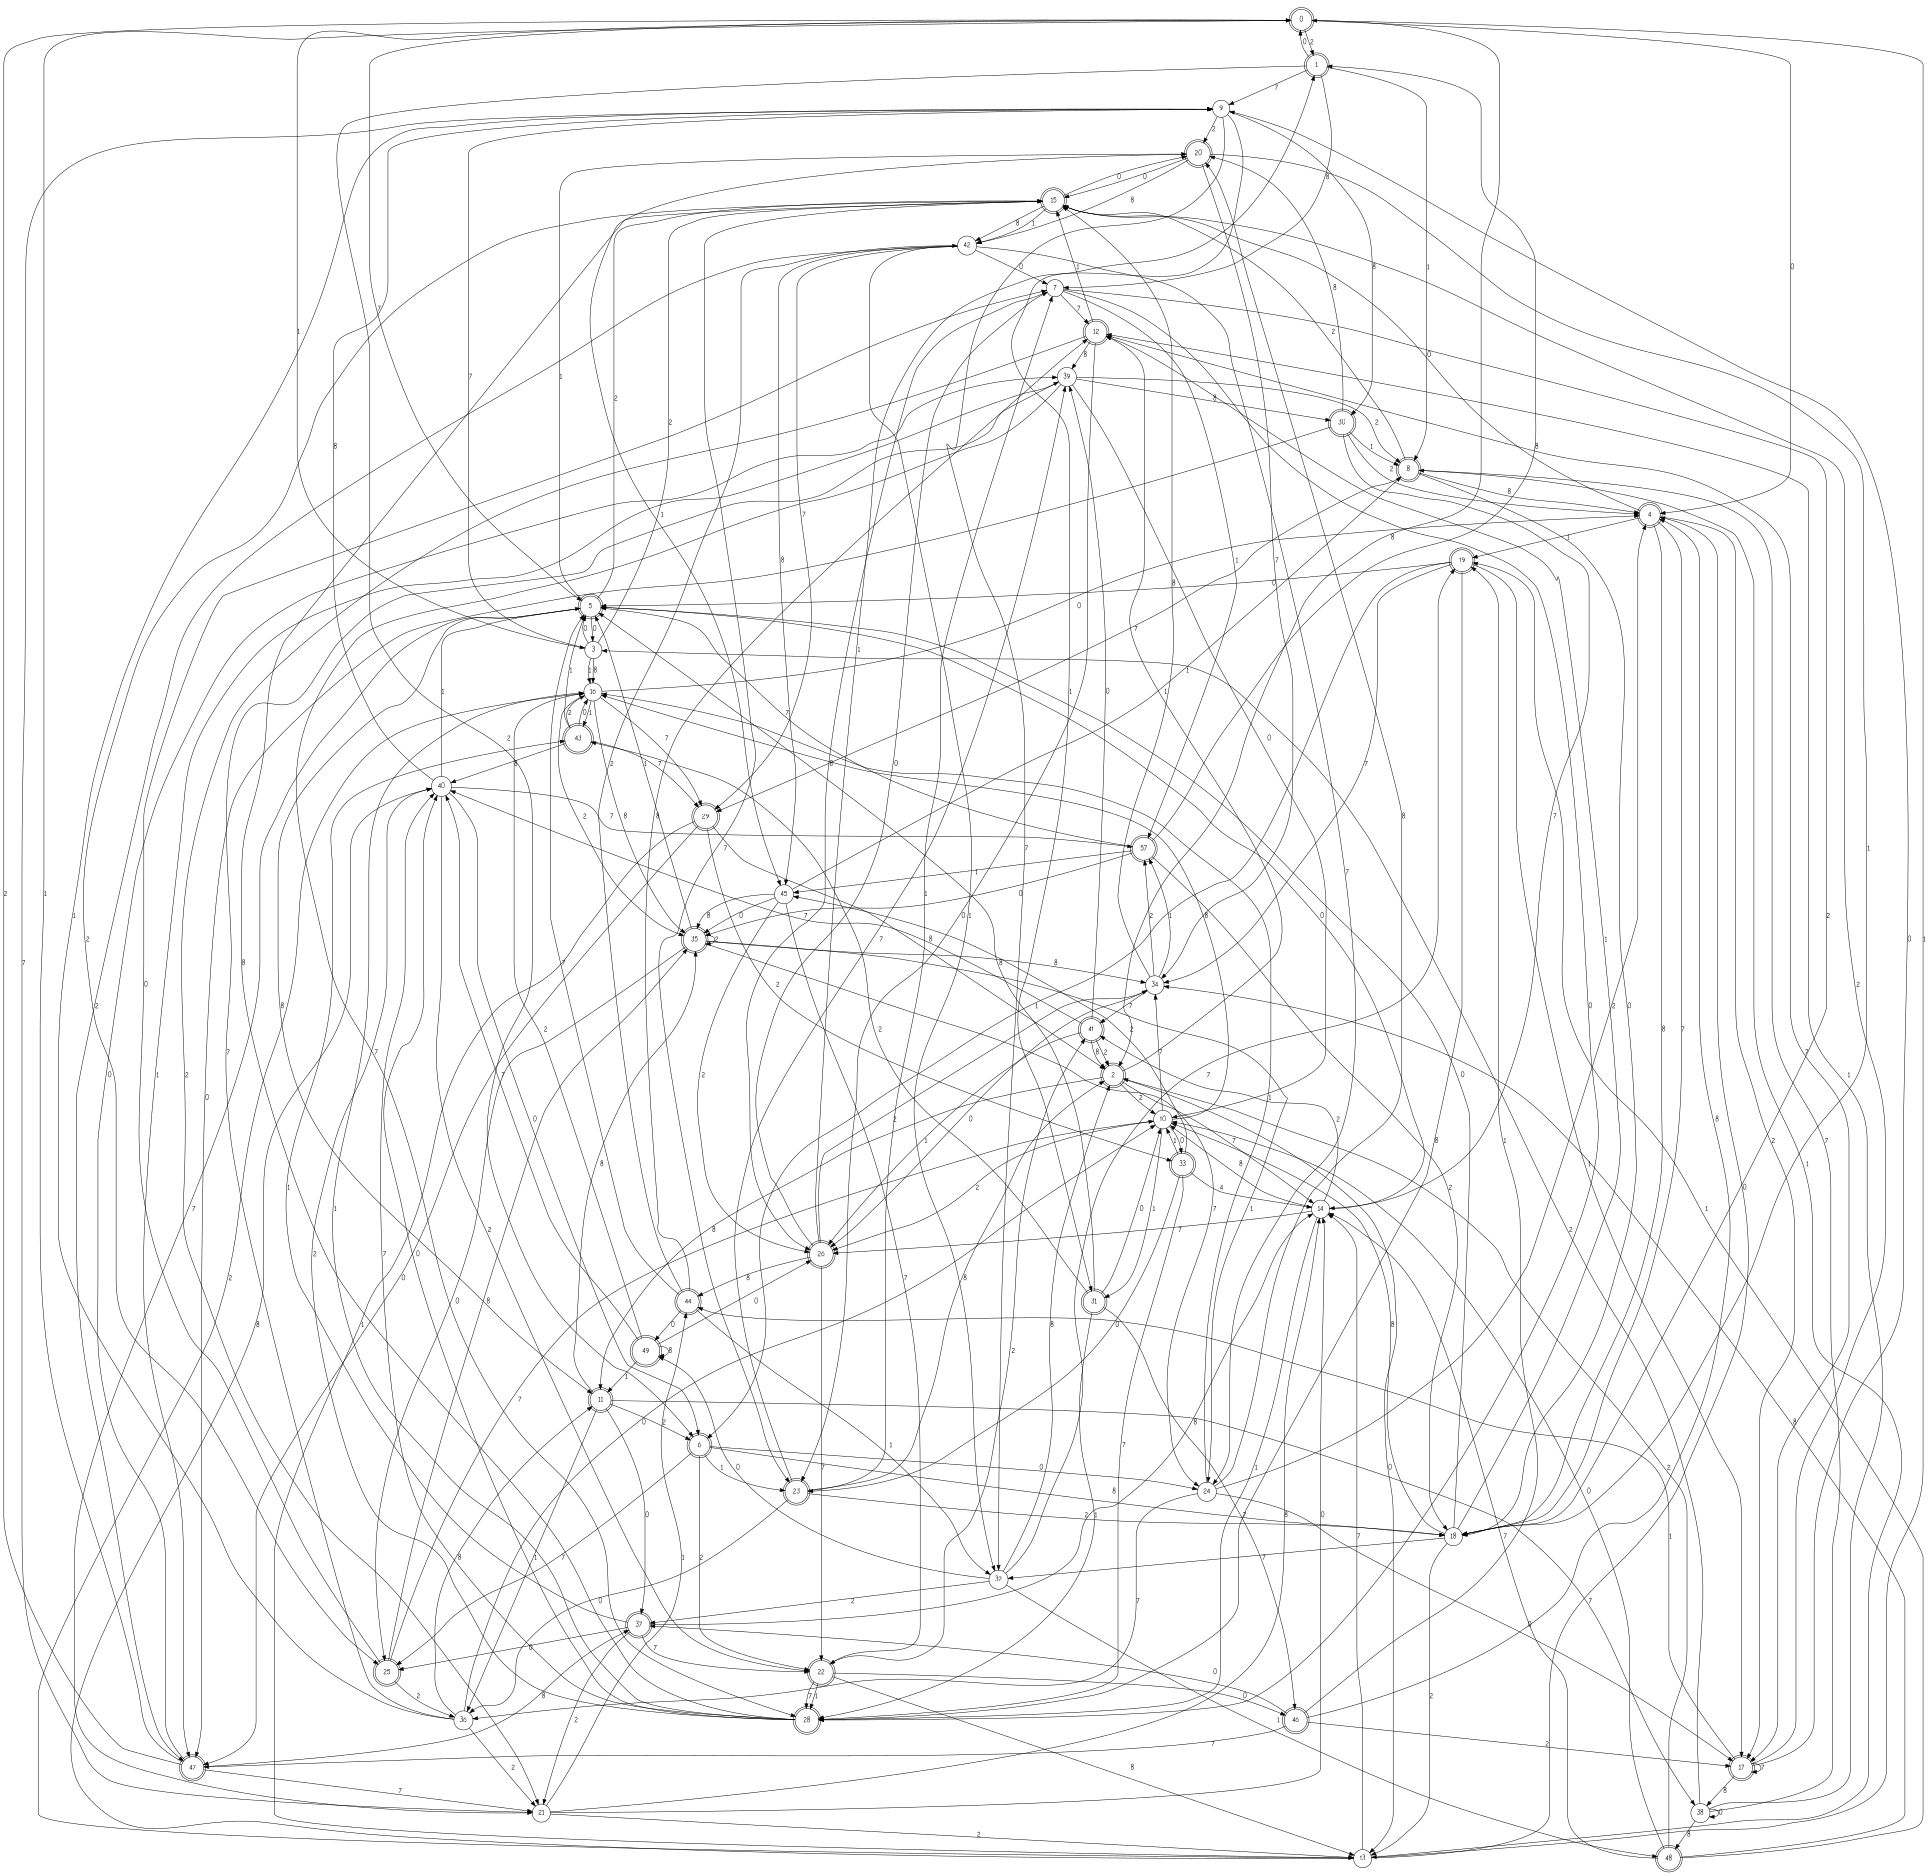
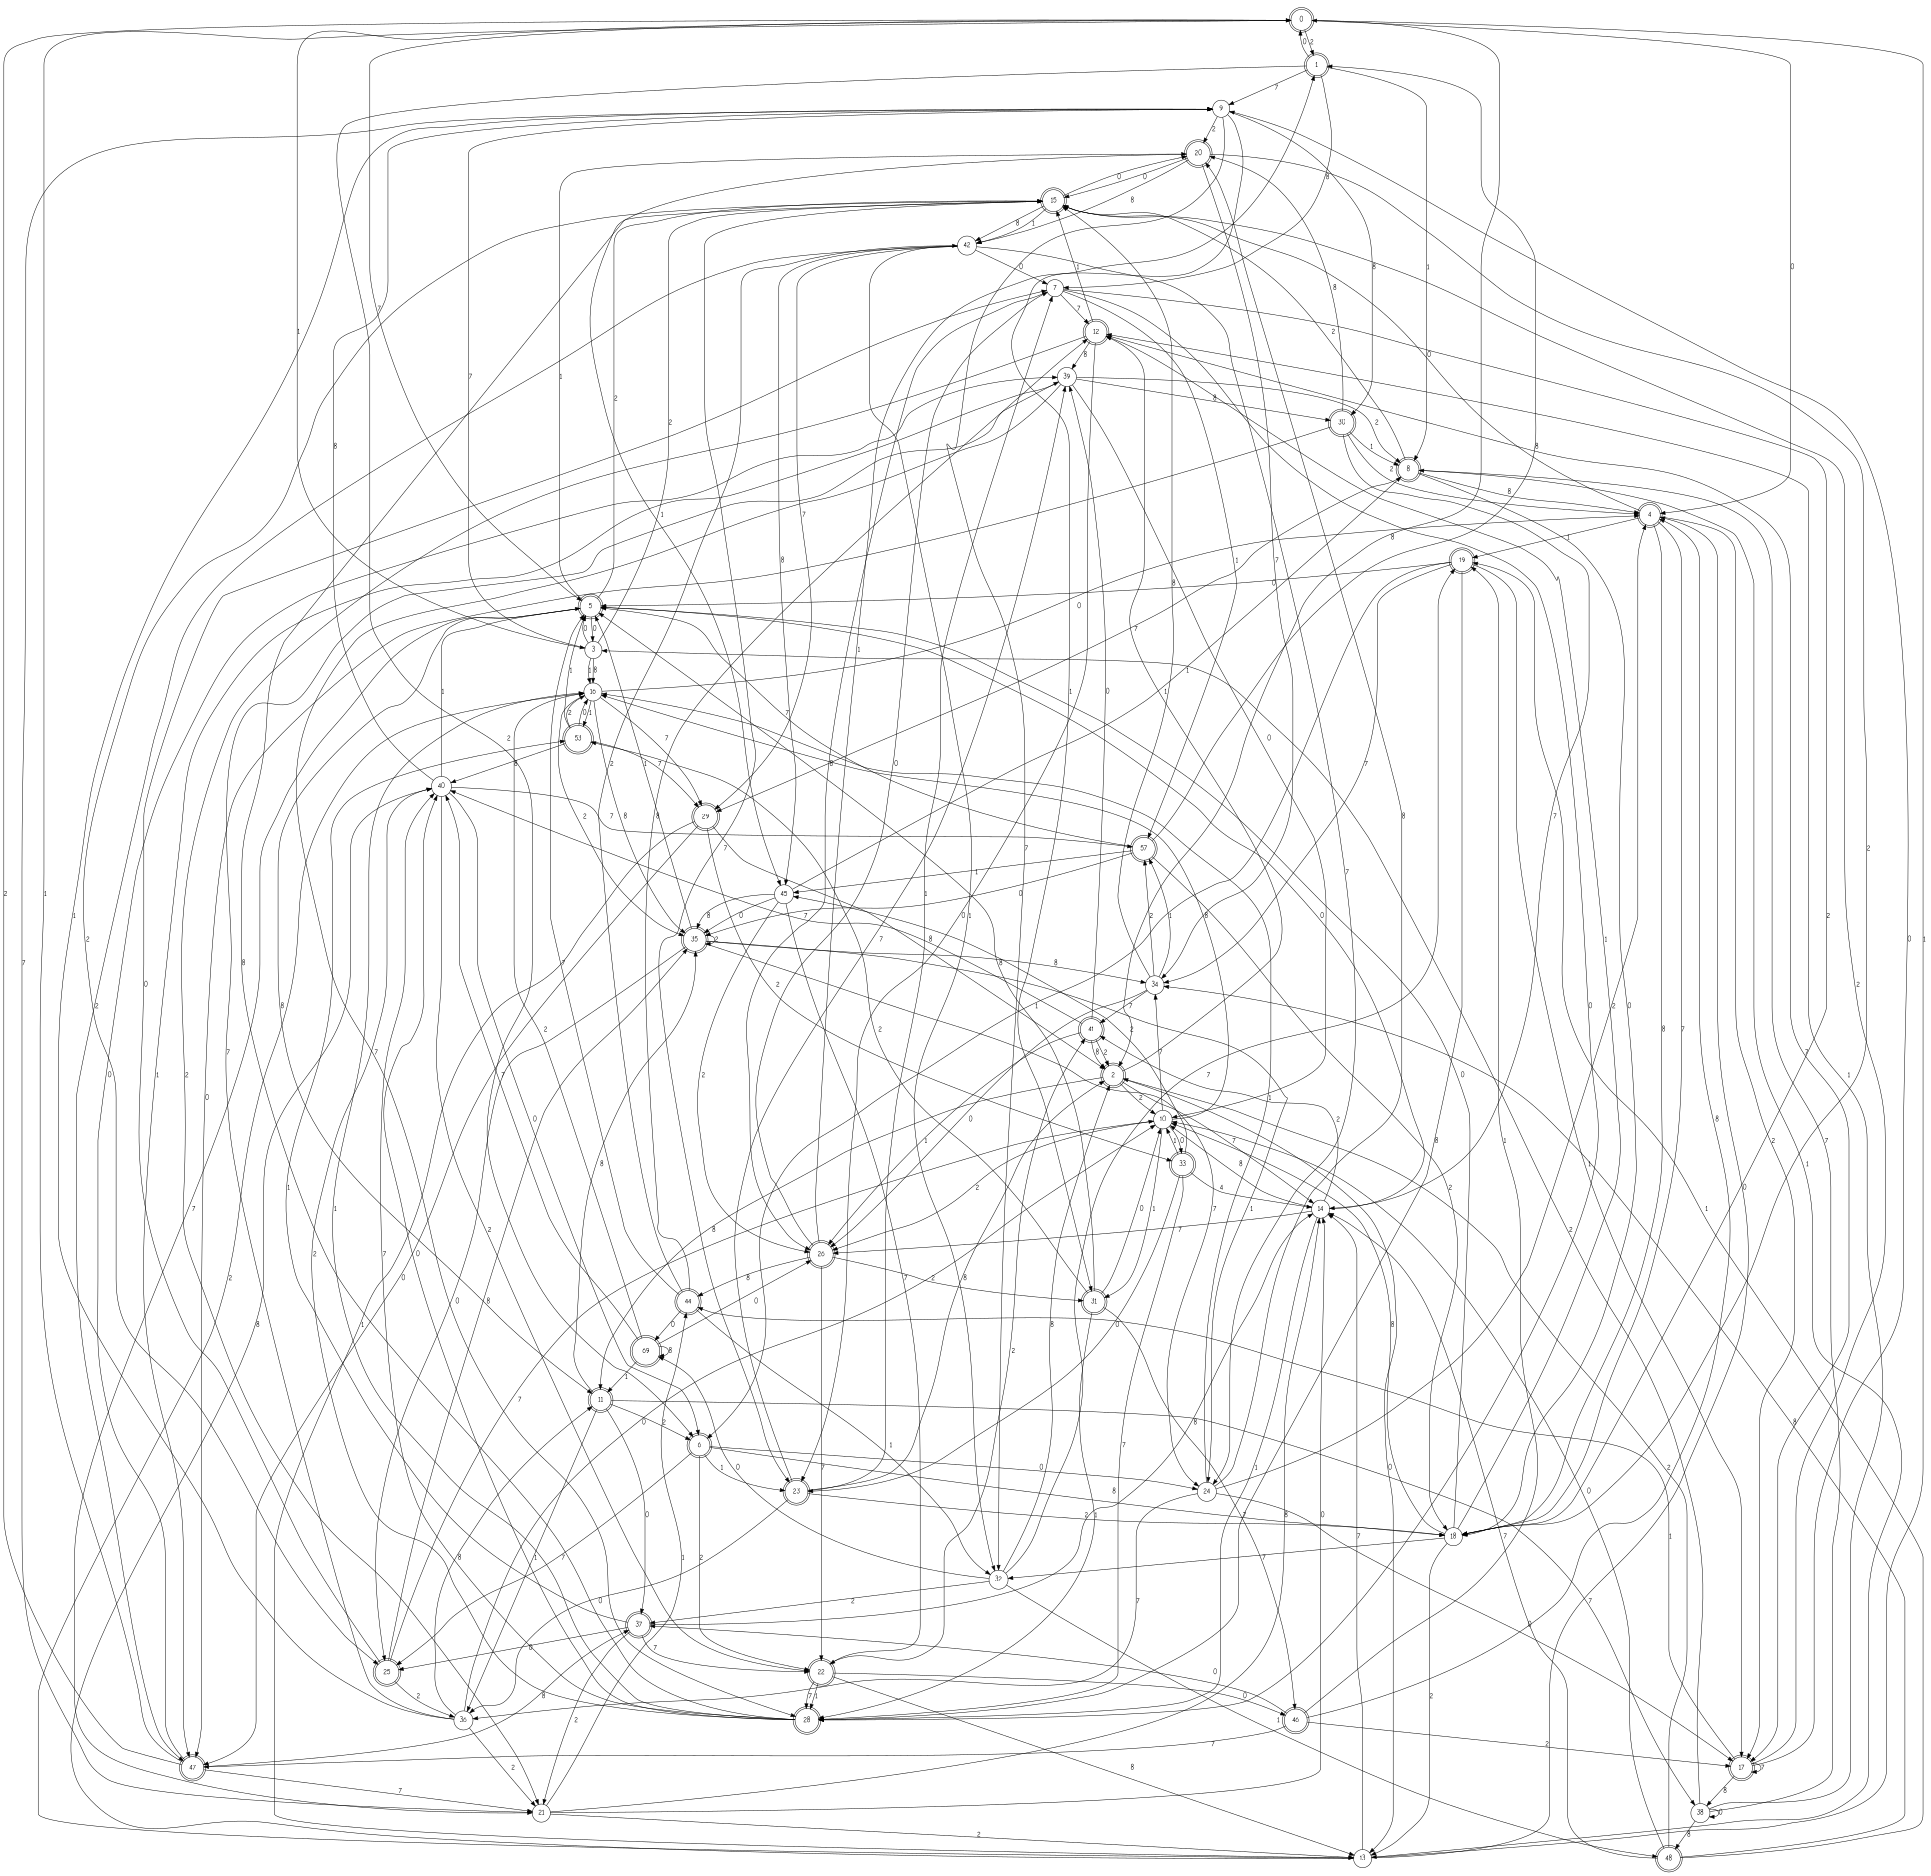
(578, 739) -> (578, 739)
(1869, 849) -> (1869, 849)
(930, 1088) -> (954, 1286)
(646, 1351) -> (646, 1351)
